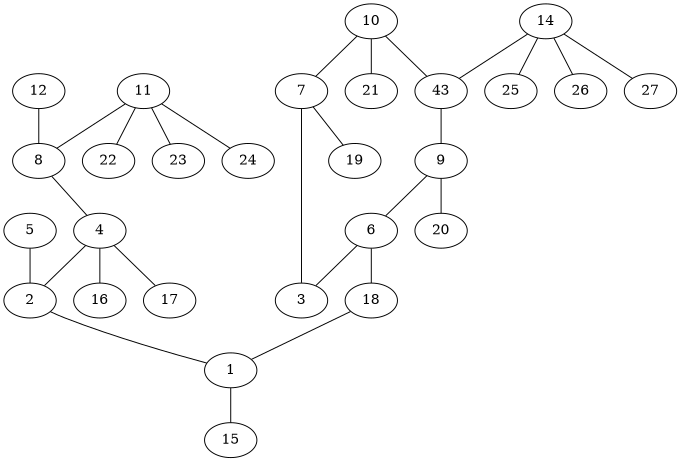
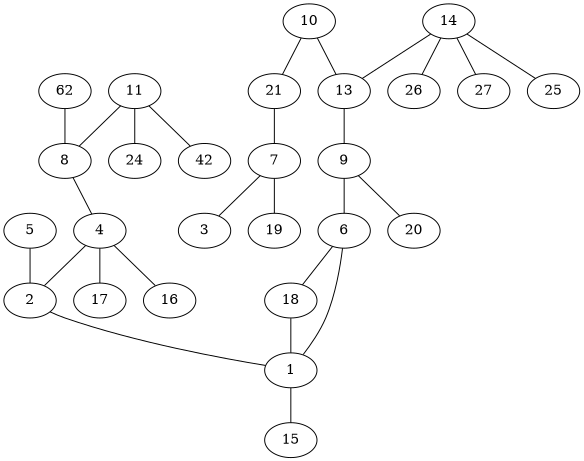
(337, 56) -> (274, 126)
(39, 91) -> (65, 91)
(441, 91) -> (344, 91)
(109, 161) -> (205, 161)
(178, 161) -> none
(337, 266) -> (331, 304)
